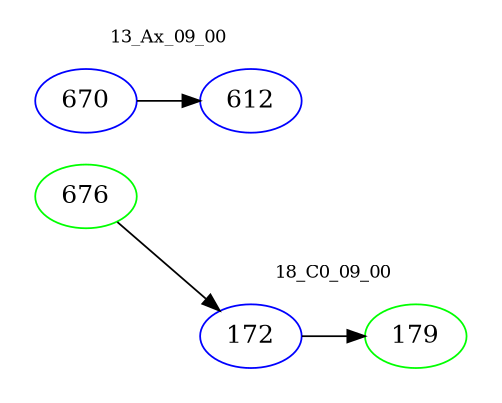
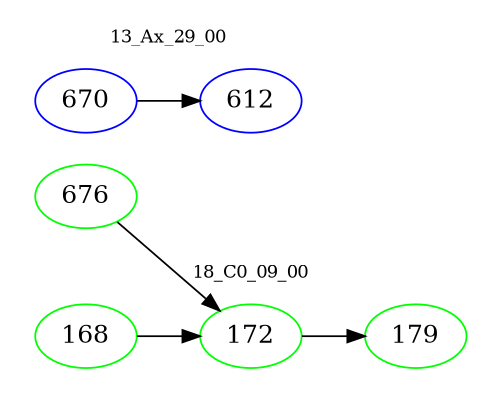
(168, 38) -> (168, 38)
none -> (86, 336)
(251, 336) -> (251, 336)
